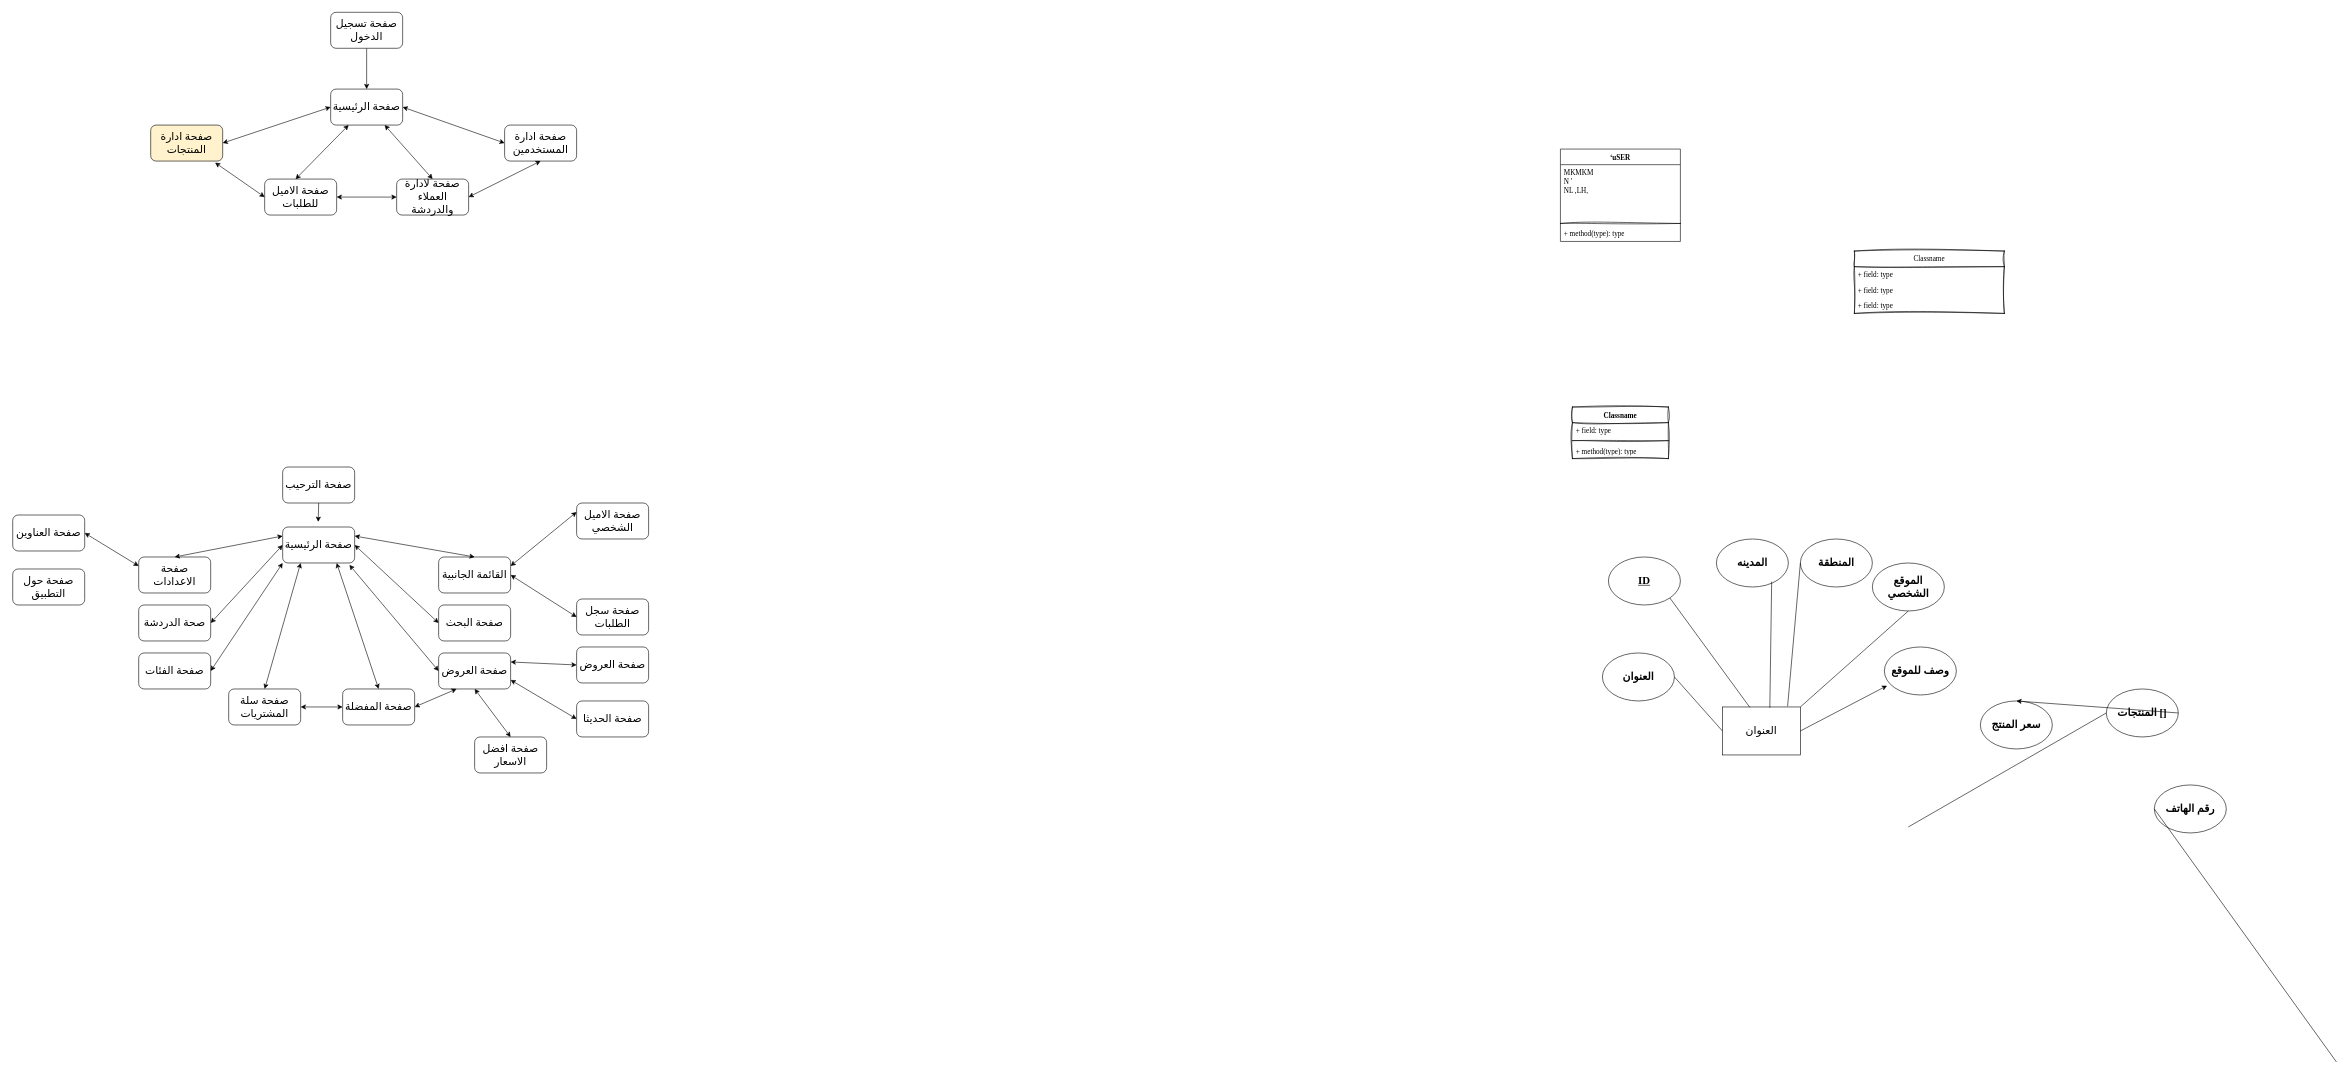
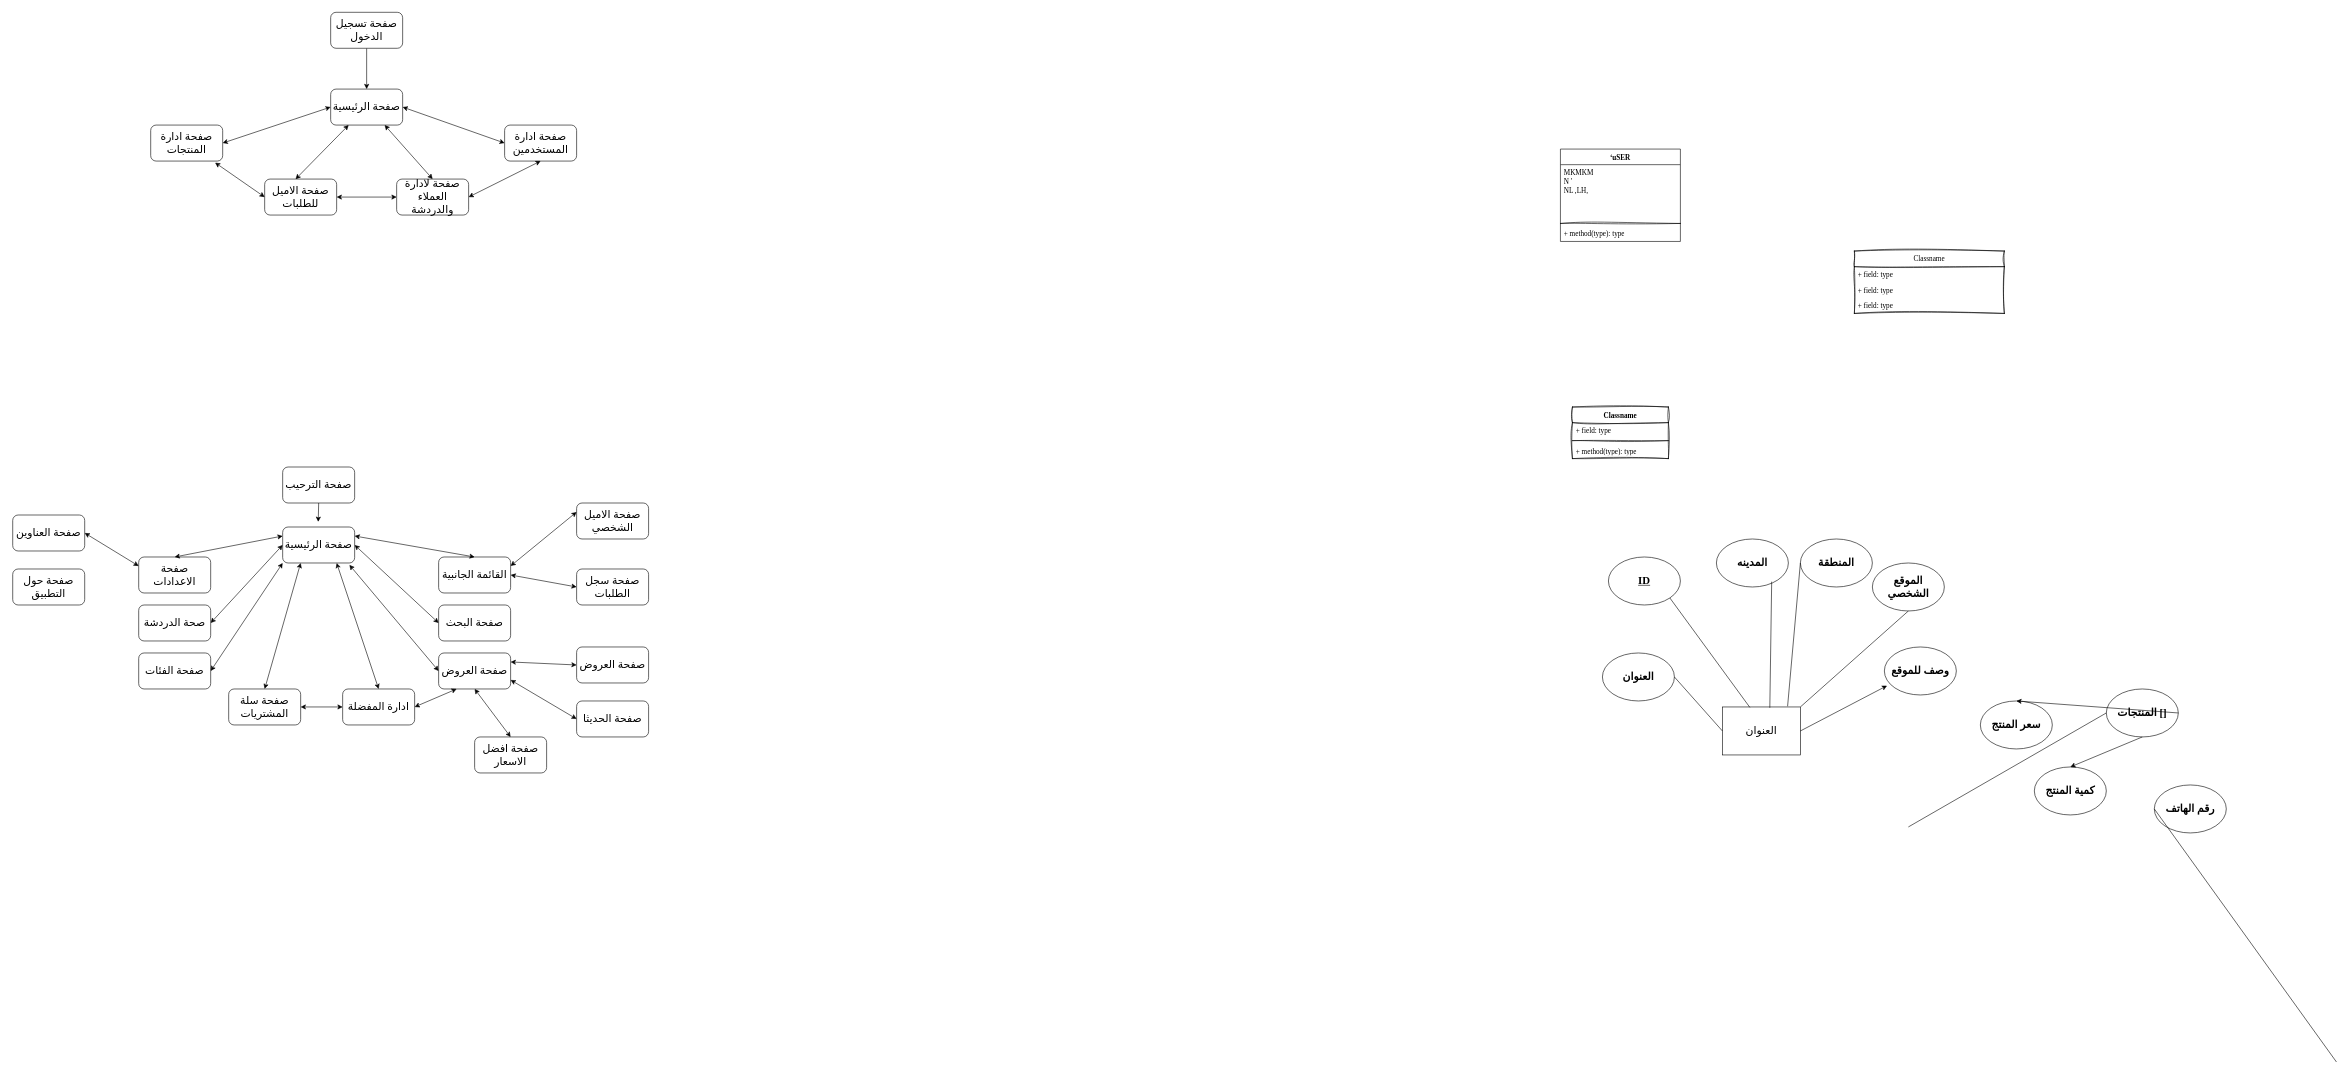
(186, 143) -> (186, 143)
(612, 617) -> (612, 587)
(378, 707) -> (378, 707)
none -> (2107, 752)
none -> (2070, 791)
